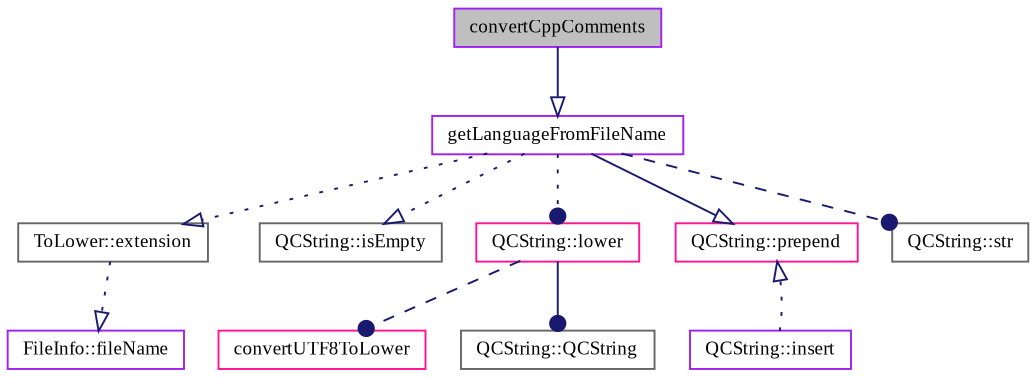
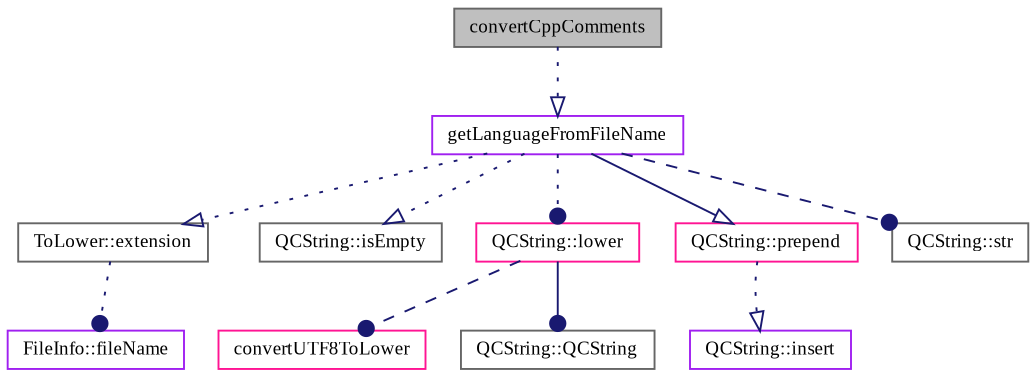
(558, 28) -> (558, 28)
(558, 72) -> (558, 72)
(106, 289) -> (106, 289)
(782, 306) -> (756, 287)
